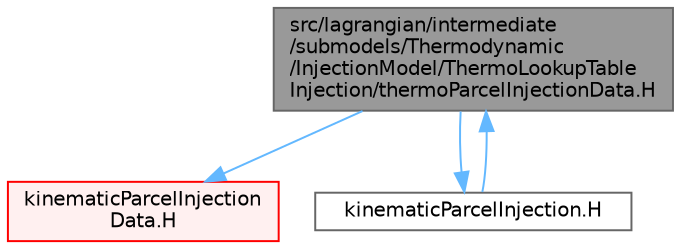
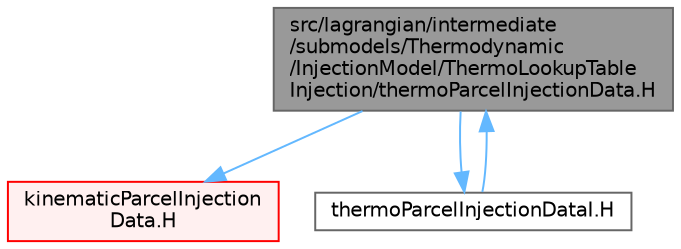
(473, 211) -> (473, 211)
